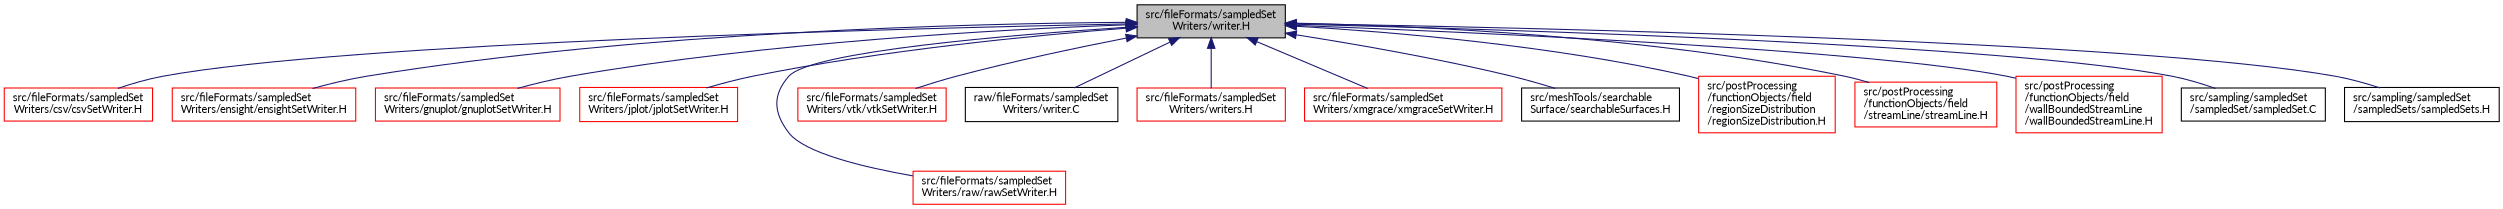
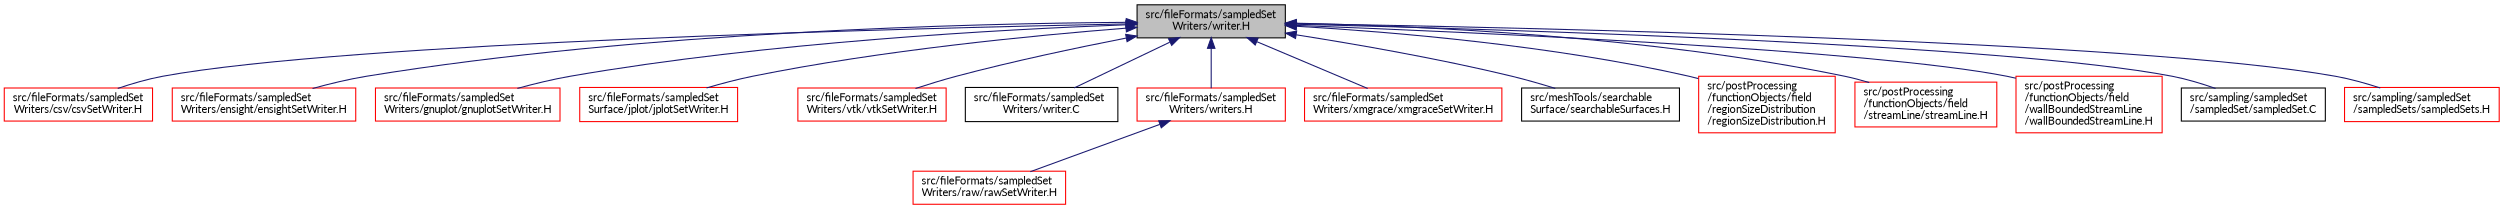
(784, 82) -> (1095, 148)
(659, 105) -> (659, 105)
(1042, 105) -> (1042, 105)
(2422, 105) -> (2422, 105)
